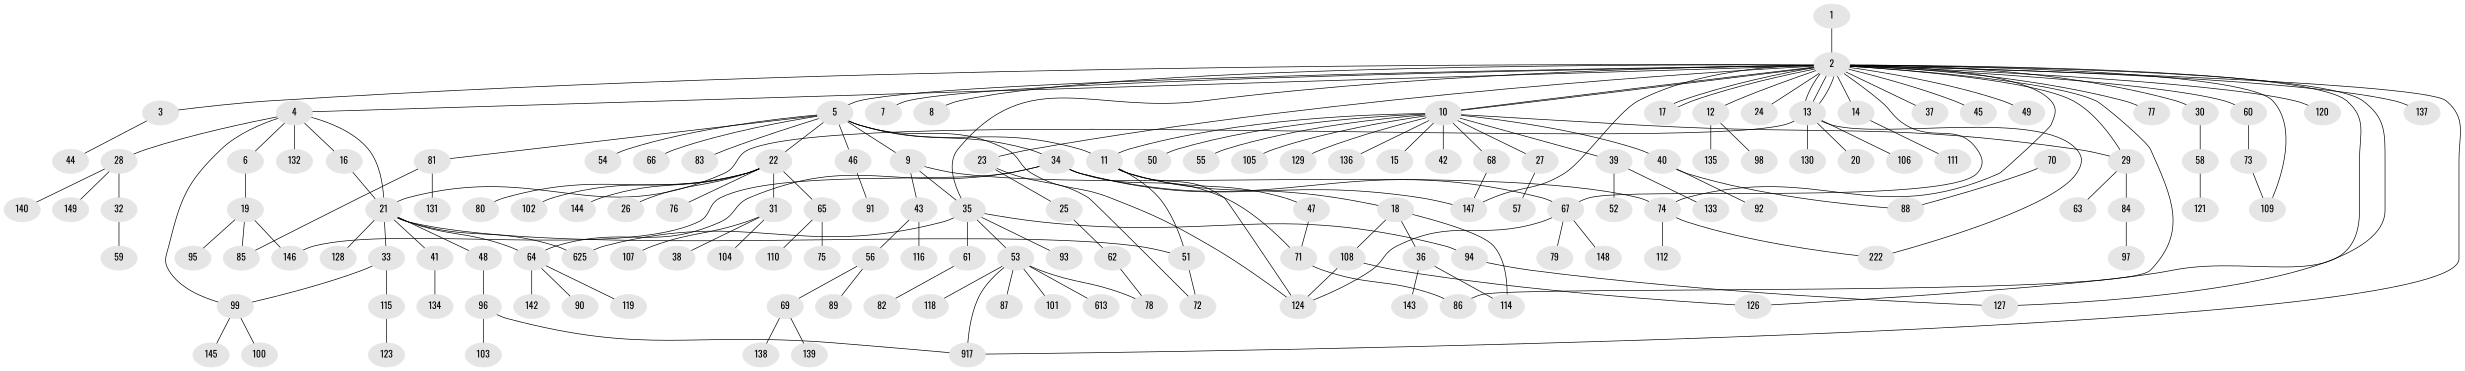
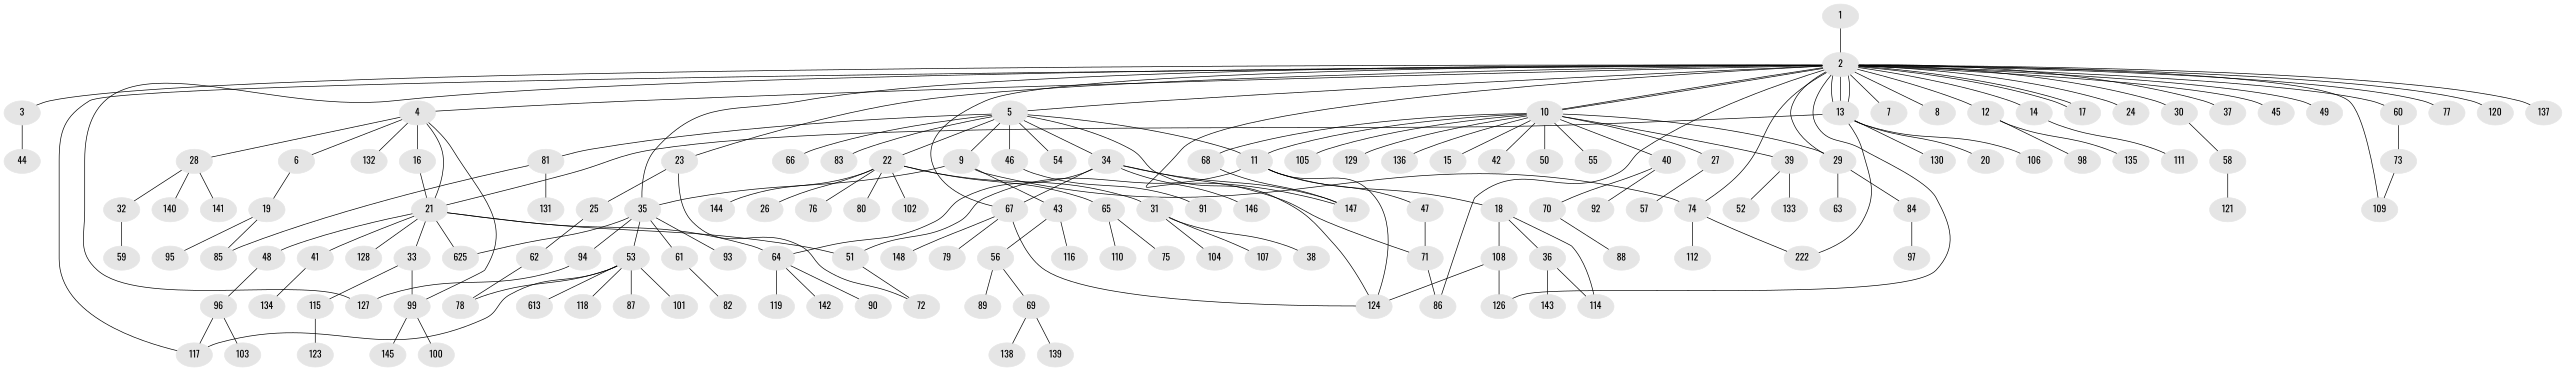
(1797, 197) -> (1614, 183)
(71, 210) -> (218, 210)
(268, 234) -> none
(967, 355) -> (194, 355)
